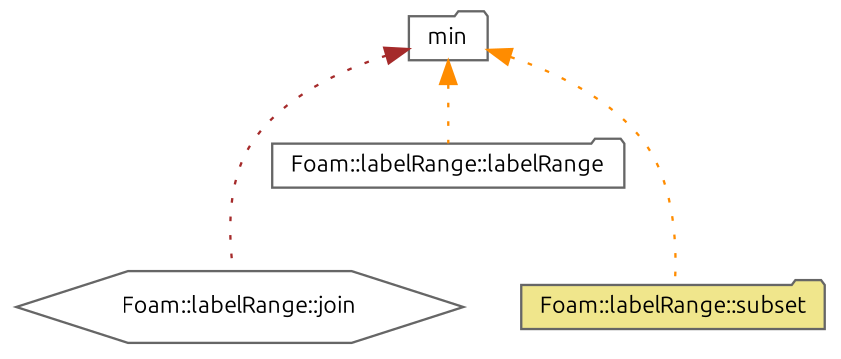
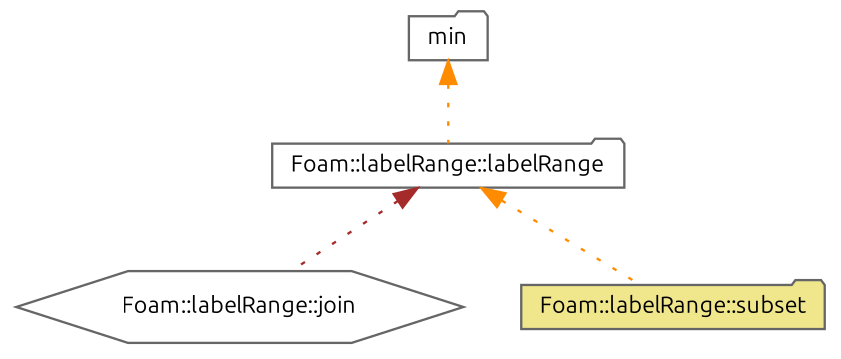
(261, 130) -> (345, 236)
(640, 138) -> (571, 243)
